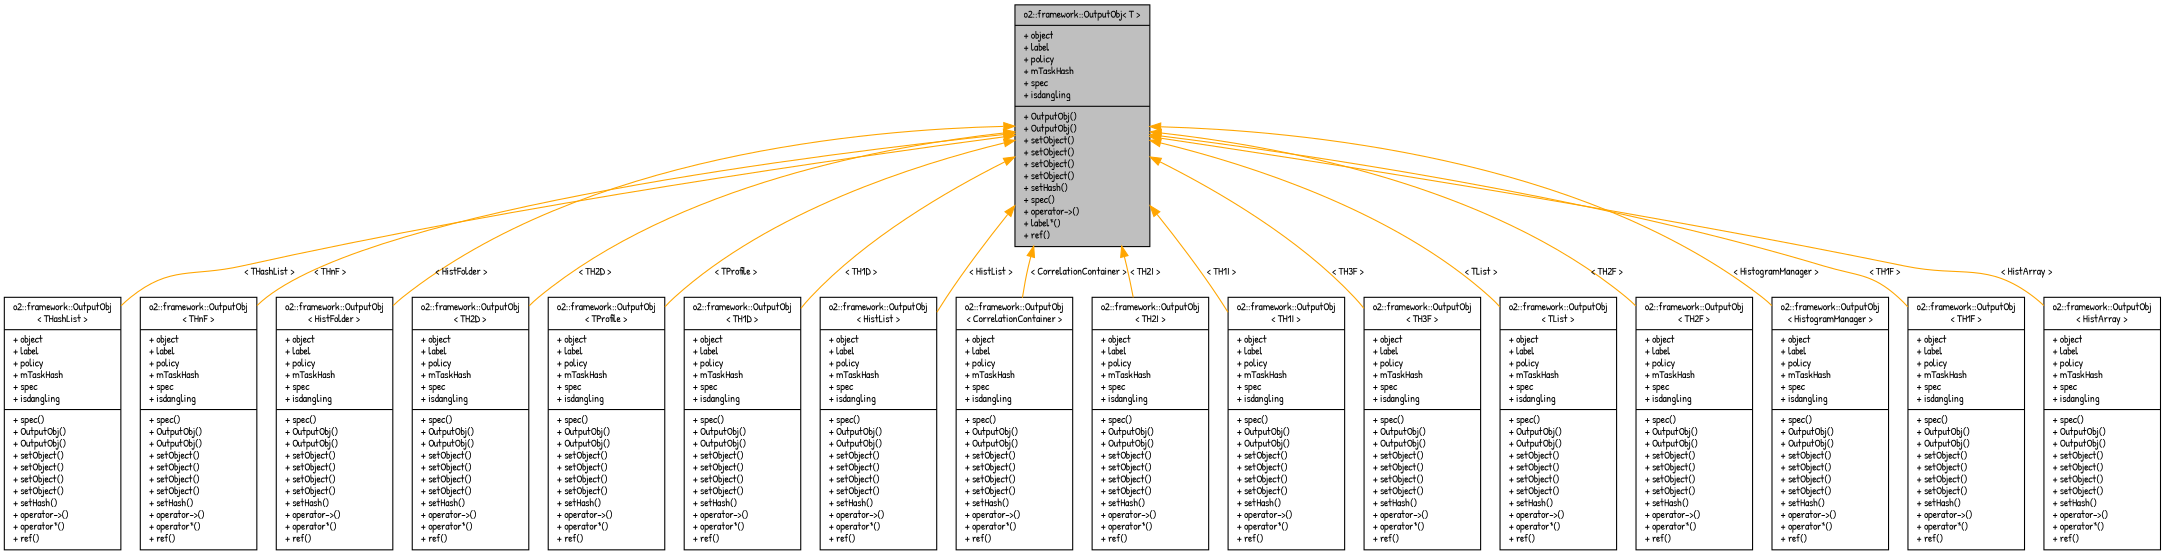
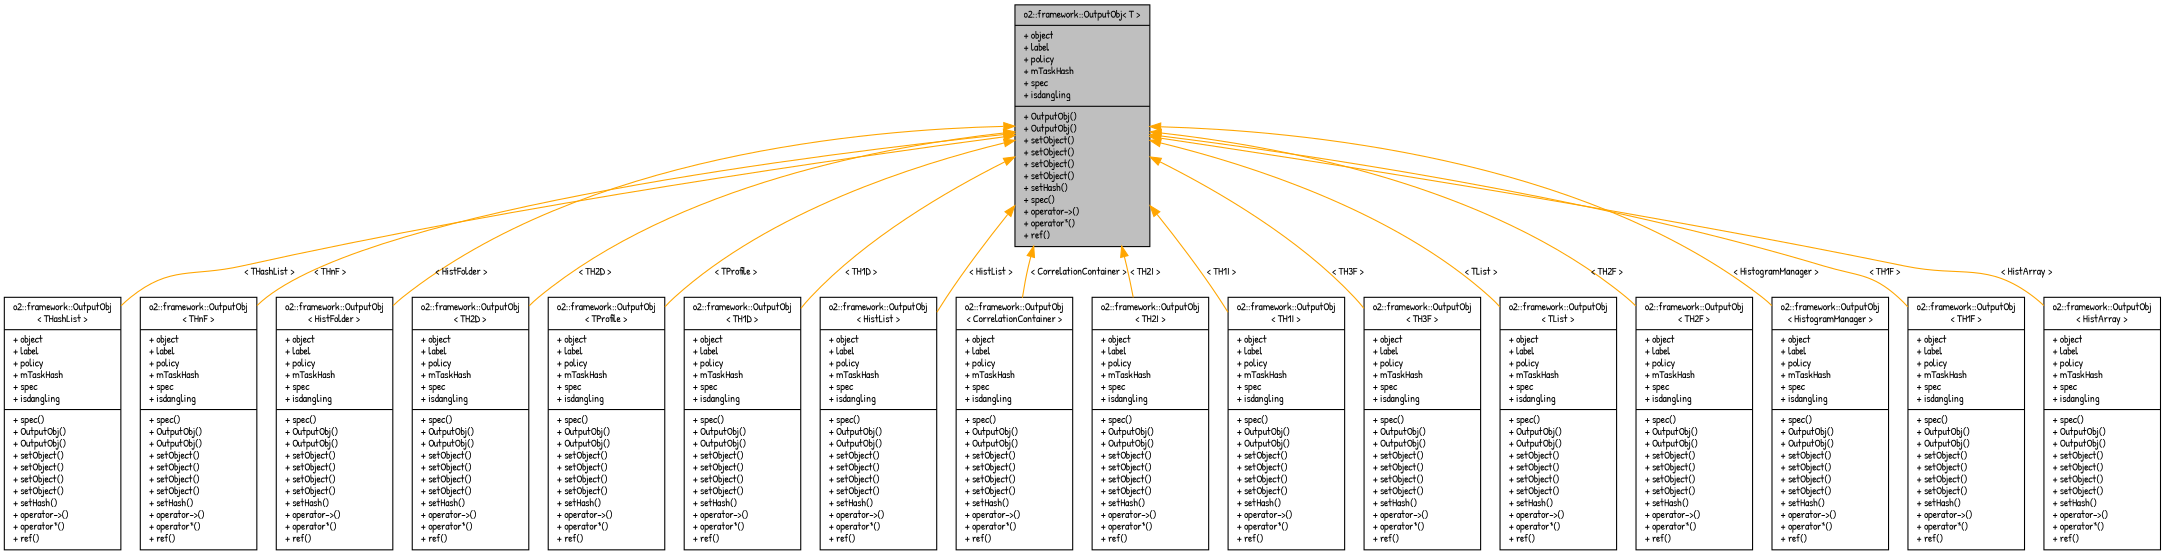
(1042, 223) -> (1050, 223)
